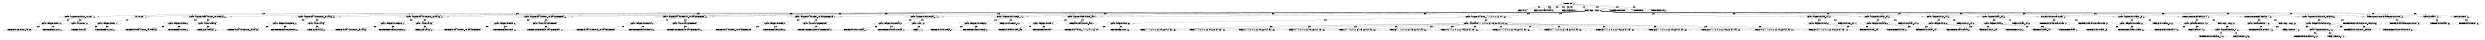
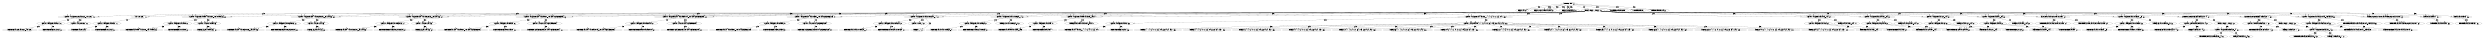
(918, 26) -> (928, 24)
(2043, 27) -> (2043, 27)
